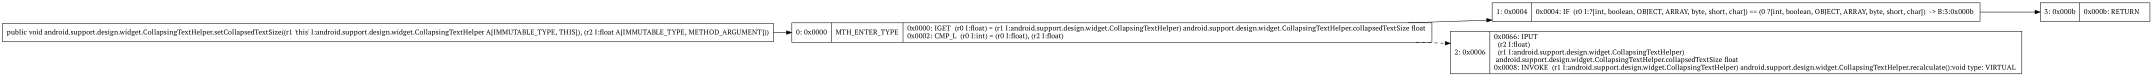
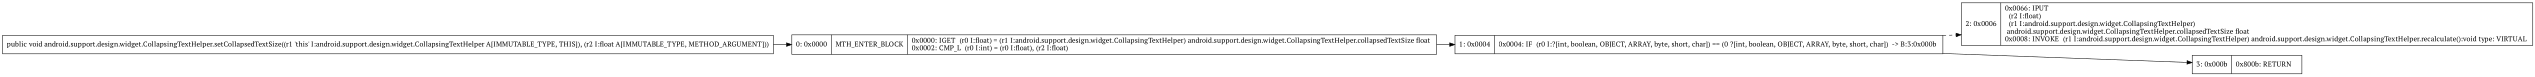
(2115, 12) -> (2267, 64)
(867, 32) -> (869, 44)
(1431, 43) -> (1950, 35)
